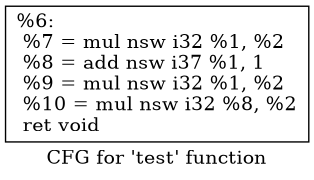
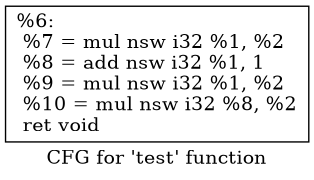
(141, 63) -> (141, 63)
